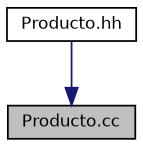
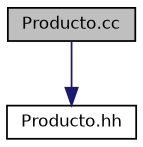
(72, 65) -> (72, 65)
